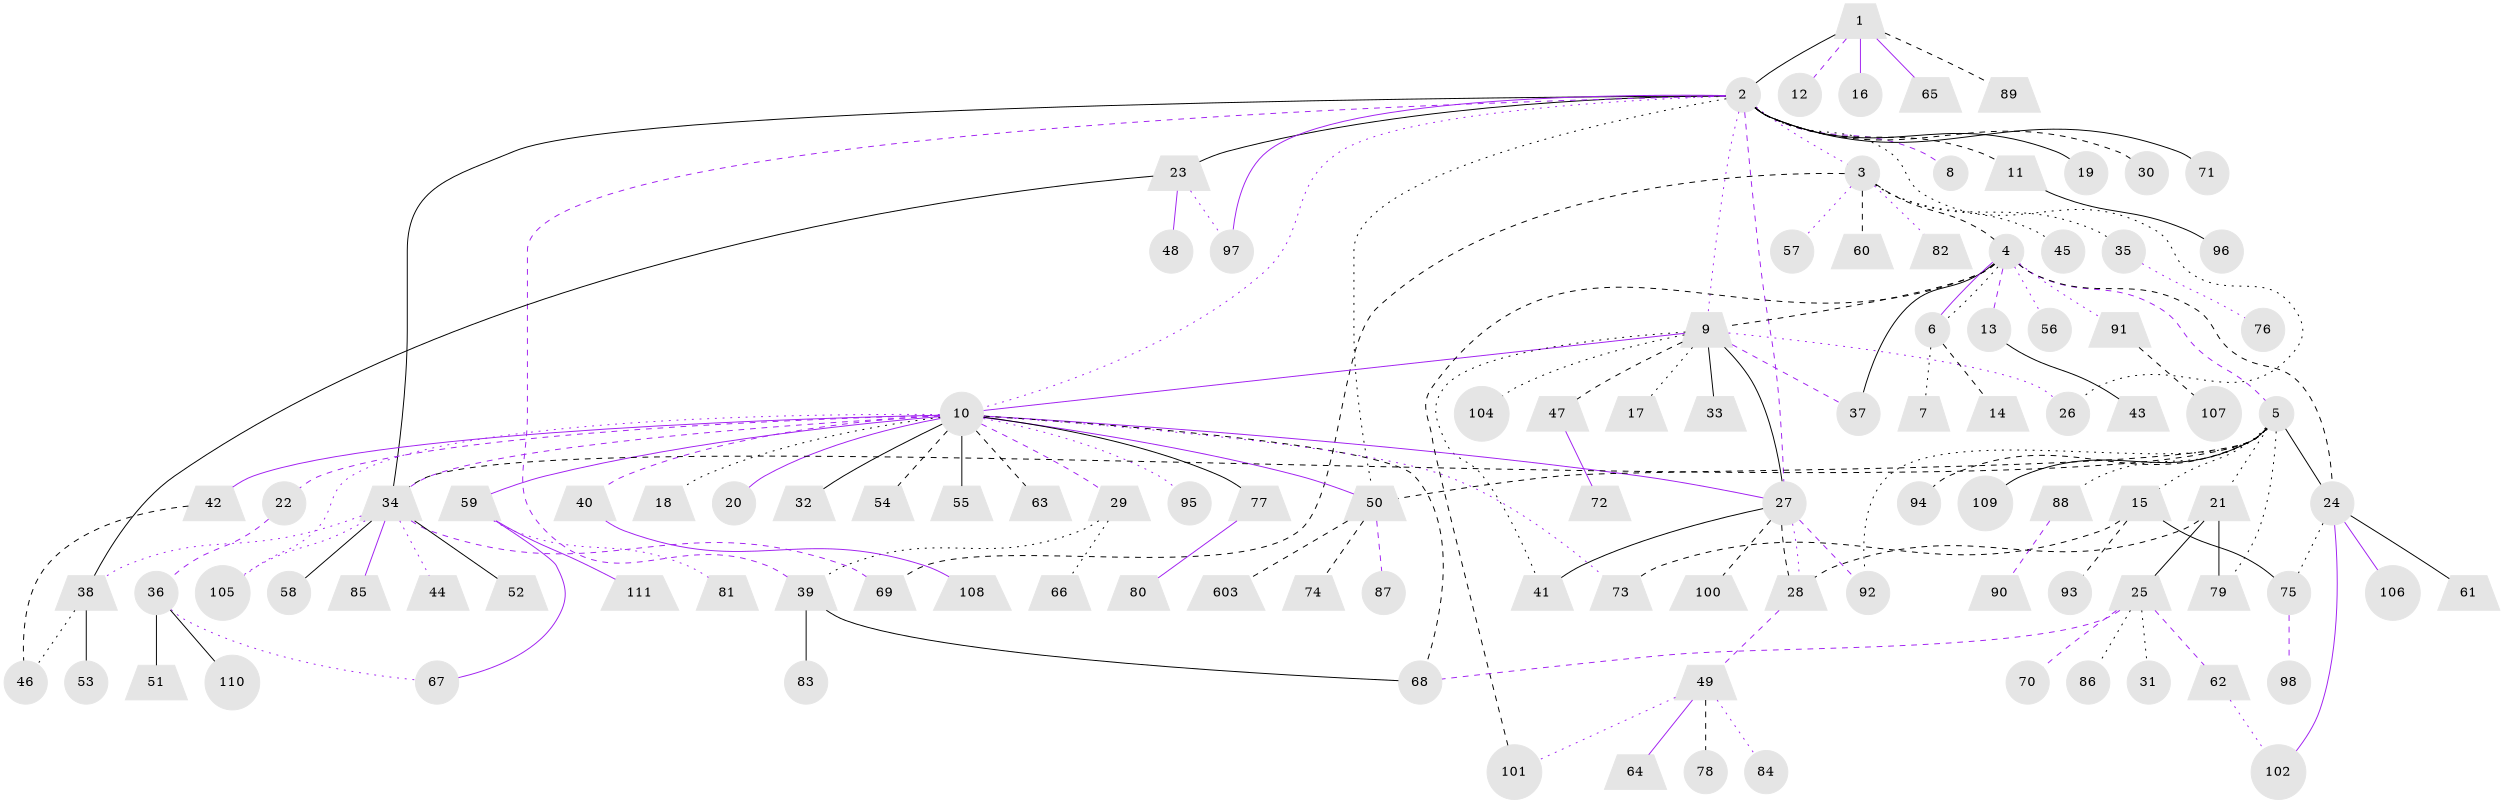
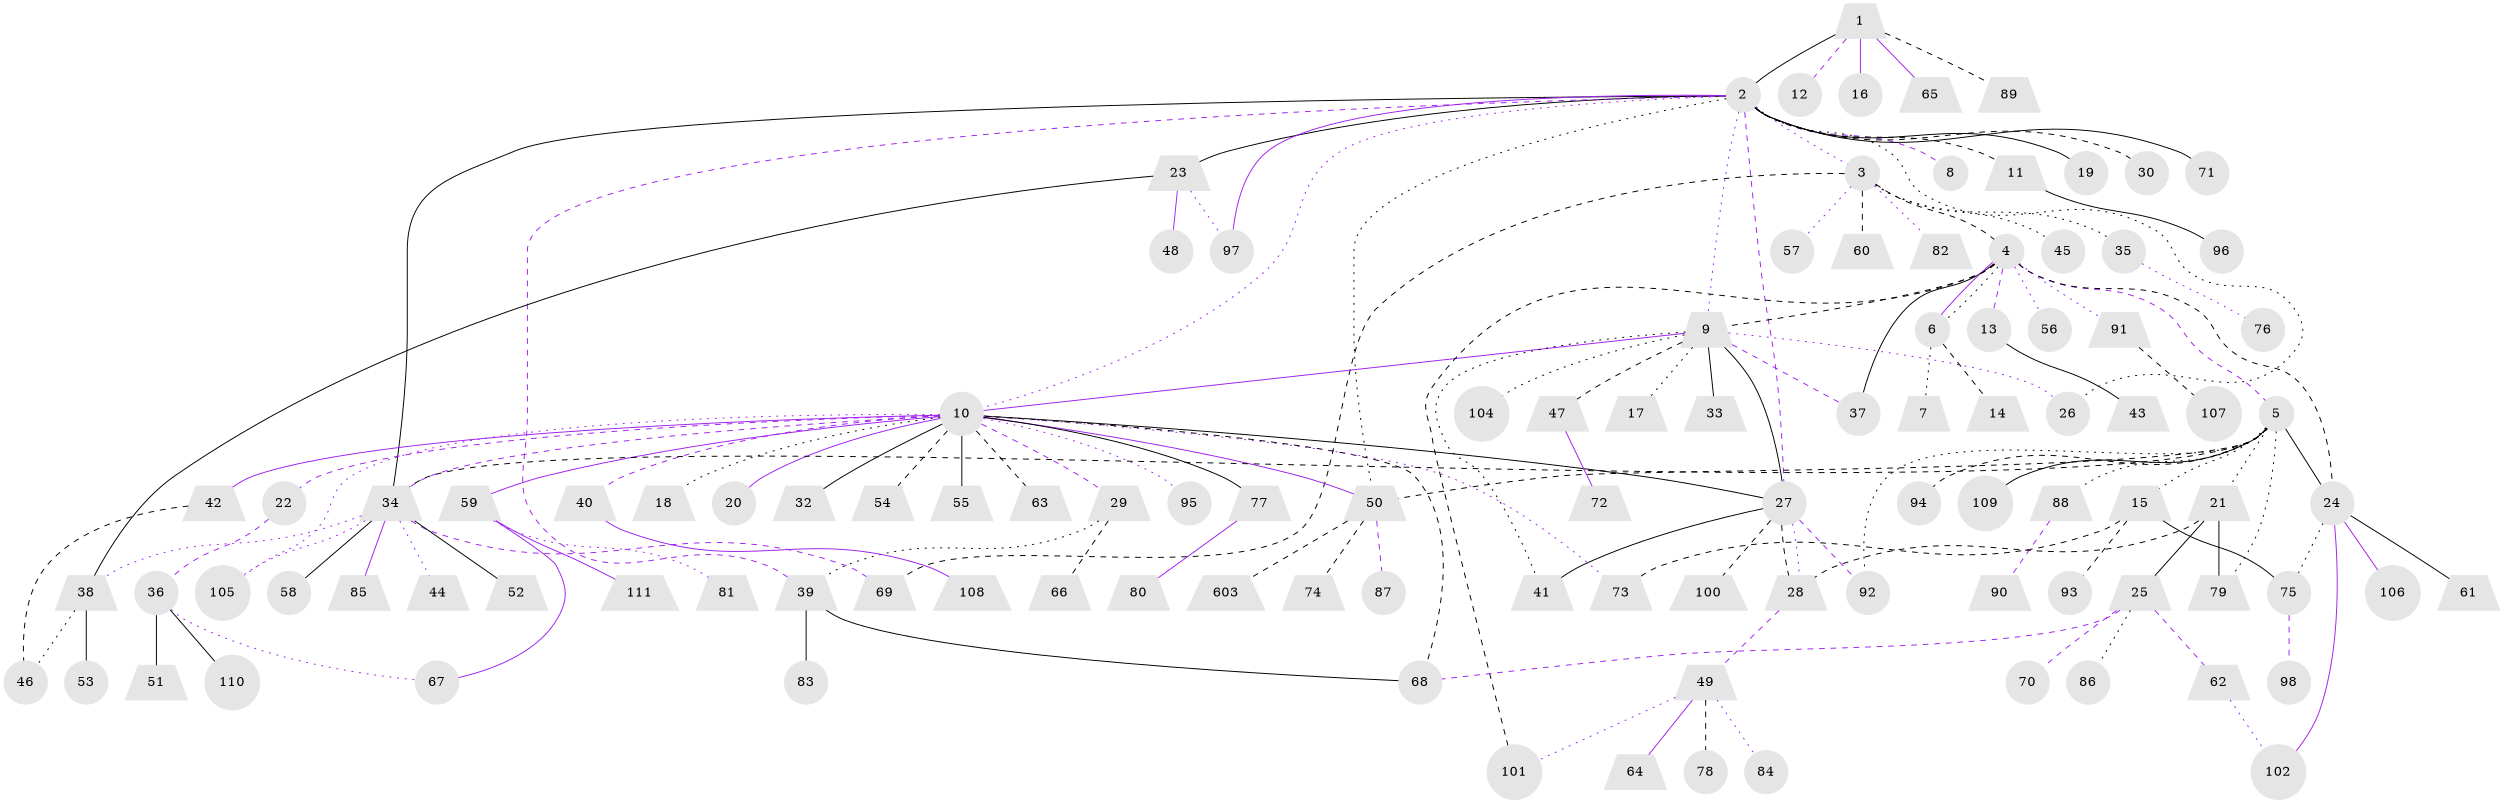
(1375, 446) -> (1375, 446)
(1090, 548) -> (1090, 548)
(2149, 683) -> none
